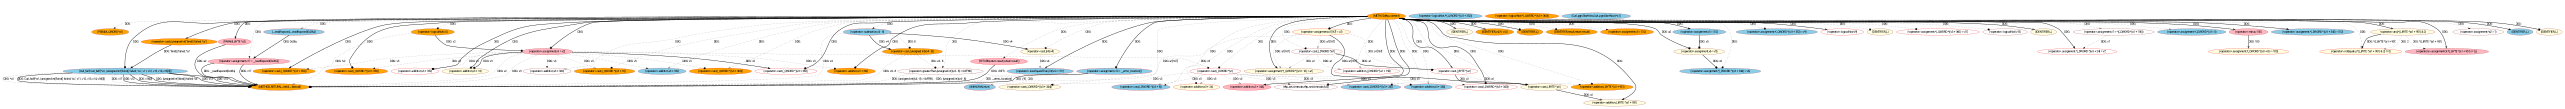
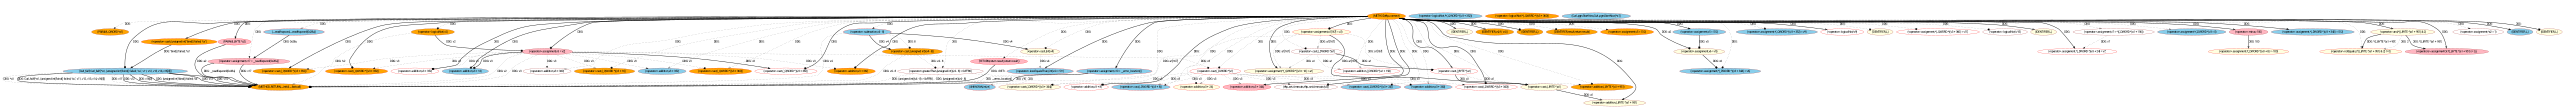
(1231, 18) -> (1231, 18)
(2412, 45) -> (2412, 45)
(465, 71) -> (465, 71)
none -> (1086, 87)
